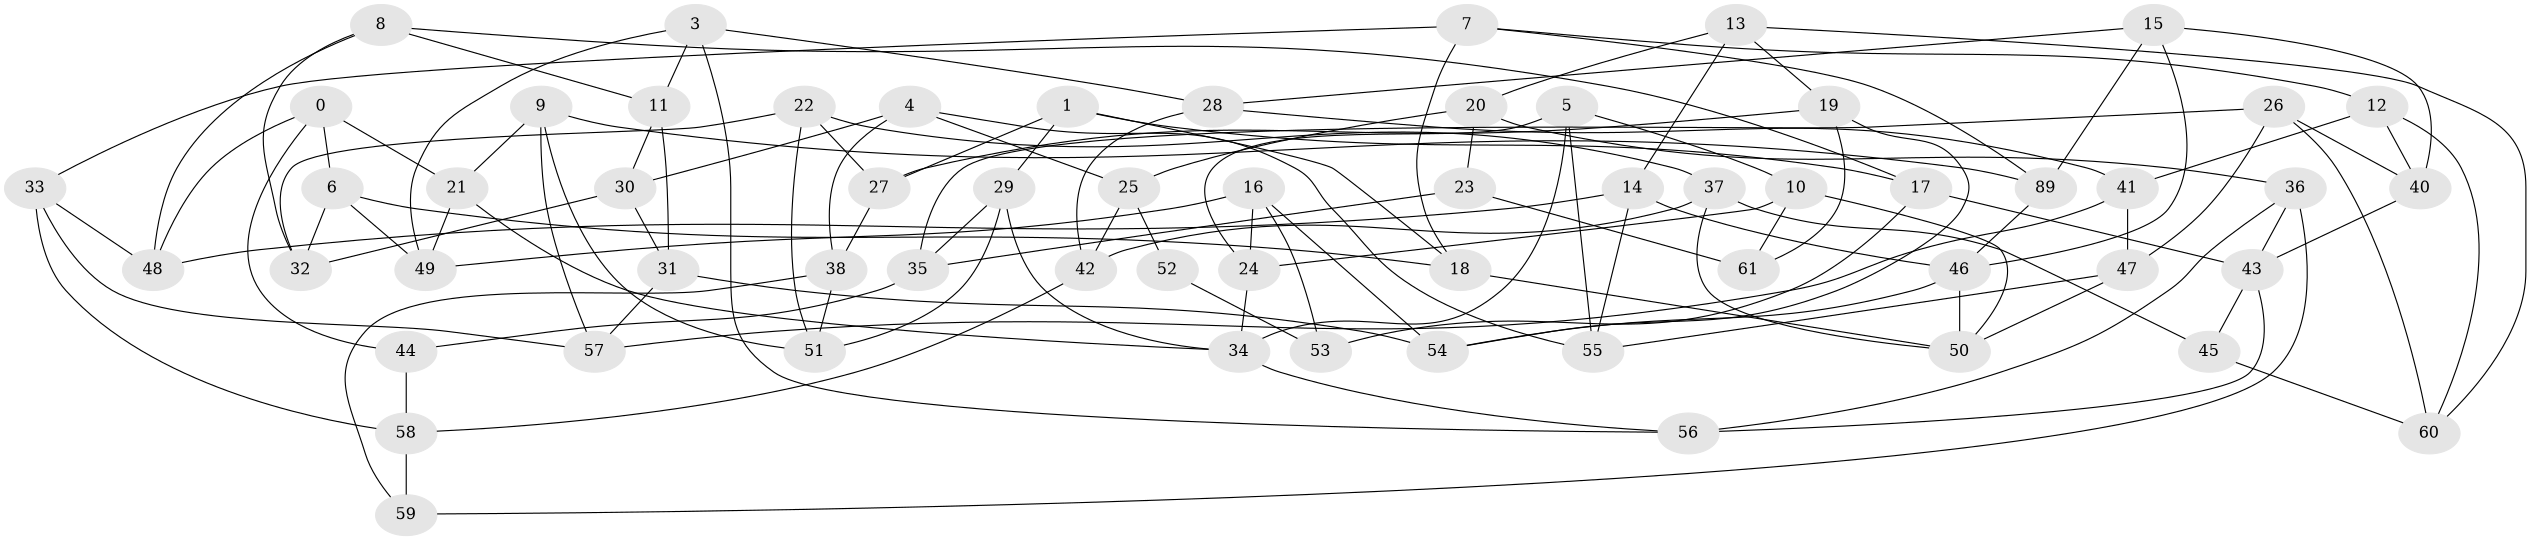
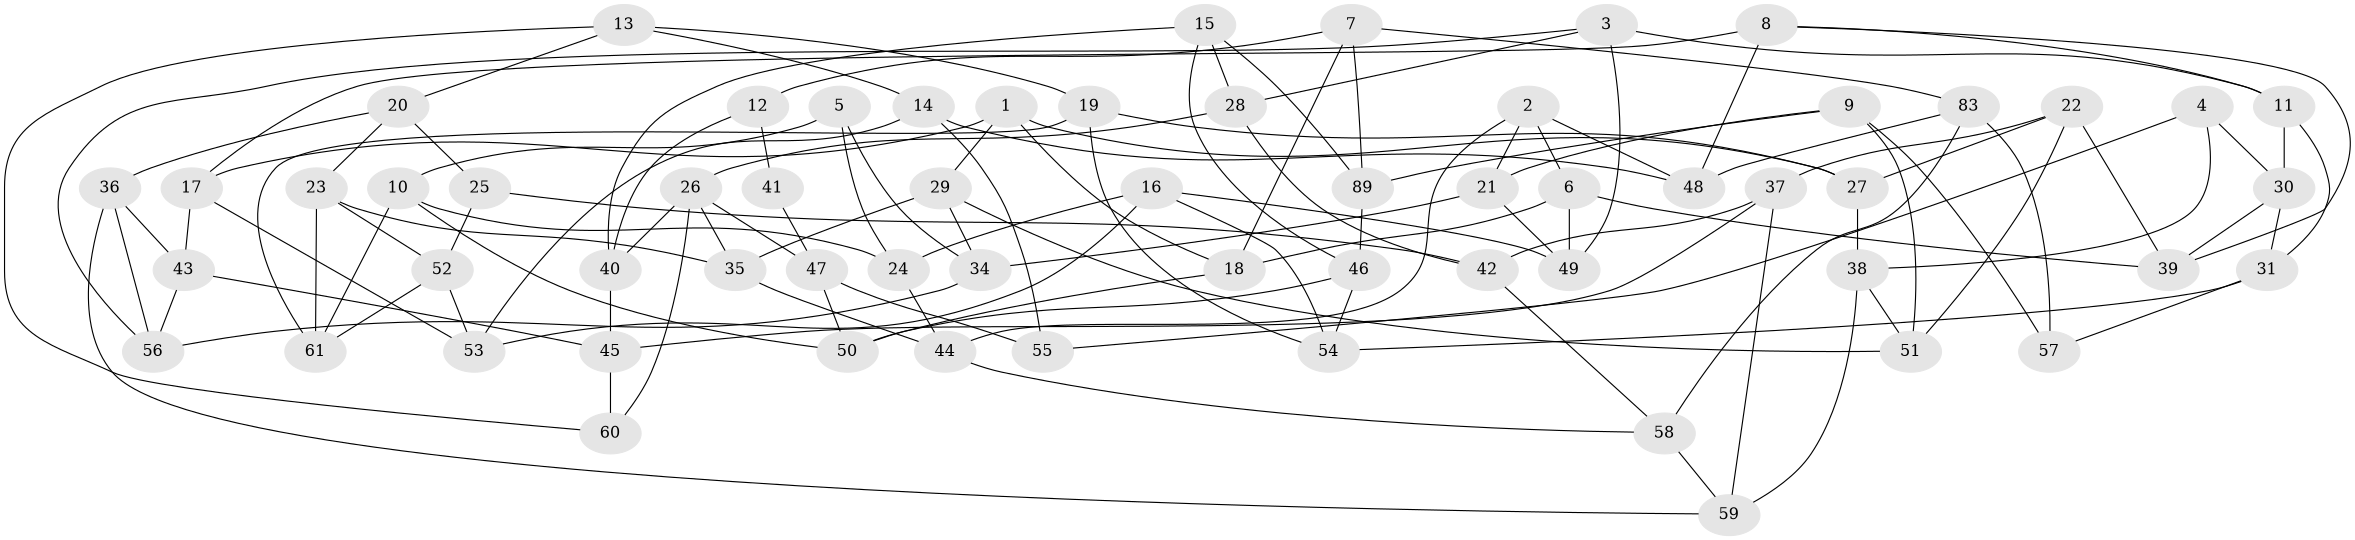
(321, 107) -> (1528, 107)
(1676, 131) -> (1046, 136)
(982, 134) -> none
(35, 188) -> (1969, 107)
(2336, 229) -> (610, 312)
none -> (386, 233)
(1581, 239) -> none
(1791, 240) -> (628, 181)
(2478, 254) -> none
(301, 270) -> (2168, 270)
(1709, 291) -> (1752, 359)
(1245, 304) -> (918, 303)
none -> (375, 314)
(1259, 327) -> none
